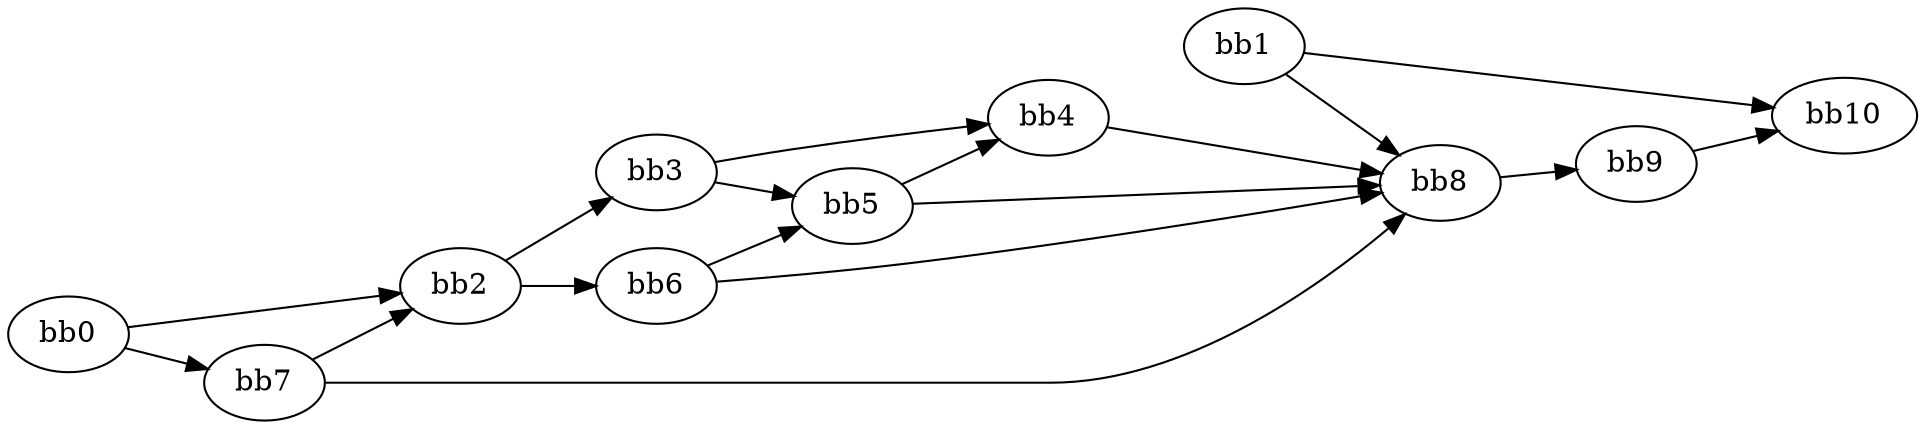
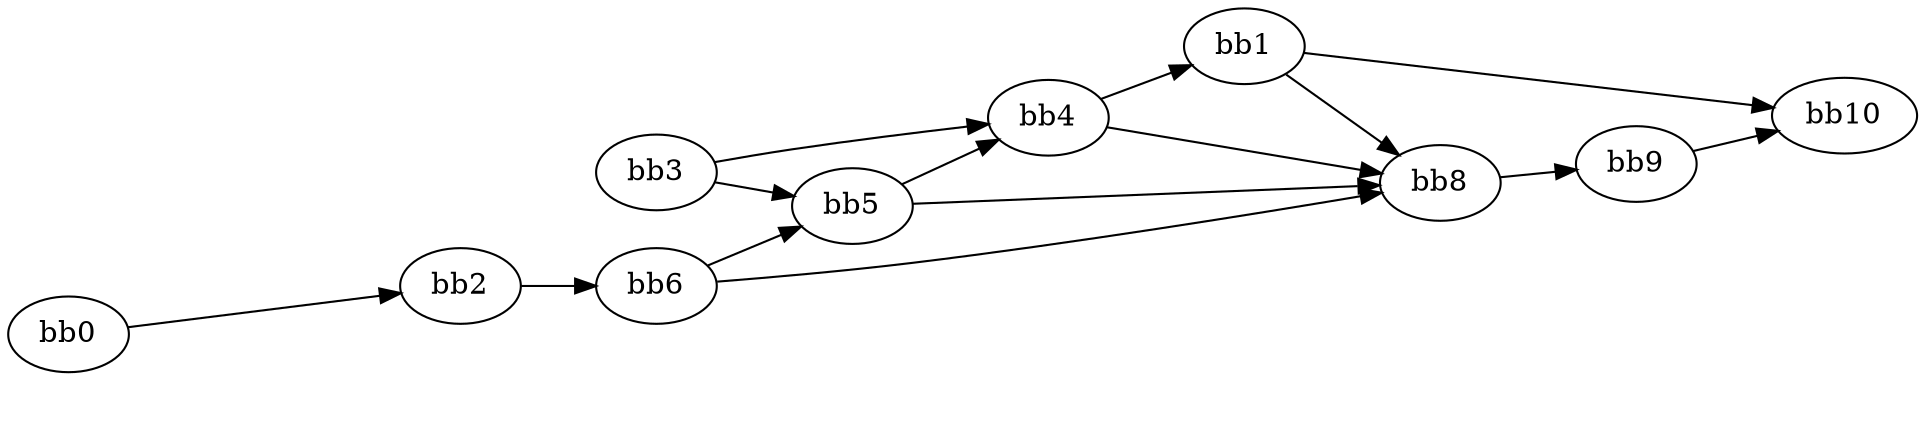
none -> (1136, 86)
(550, 234) -> none
(265, 383) -> none
